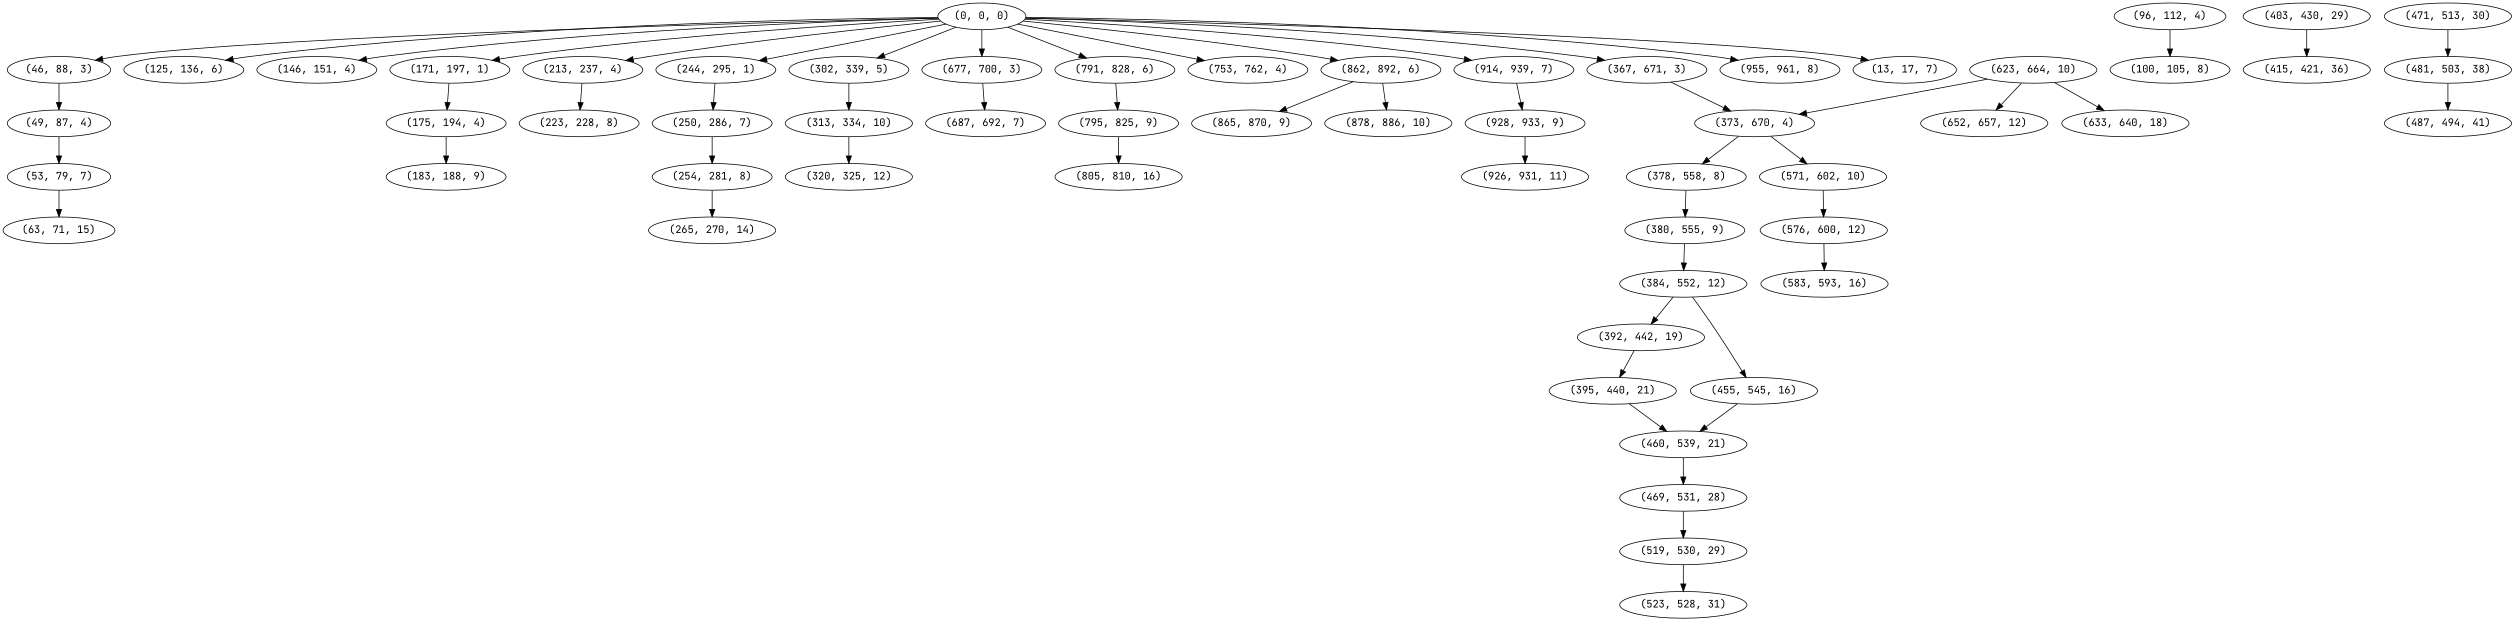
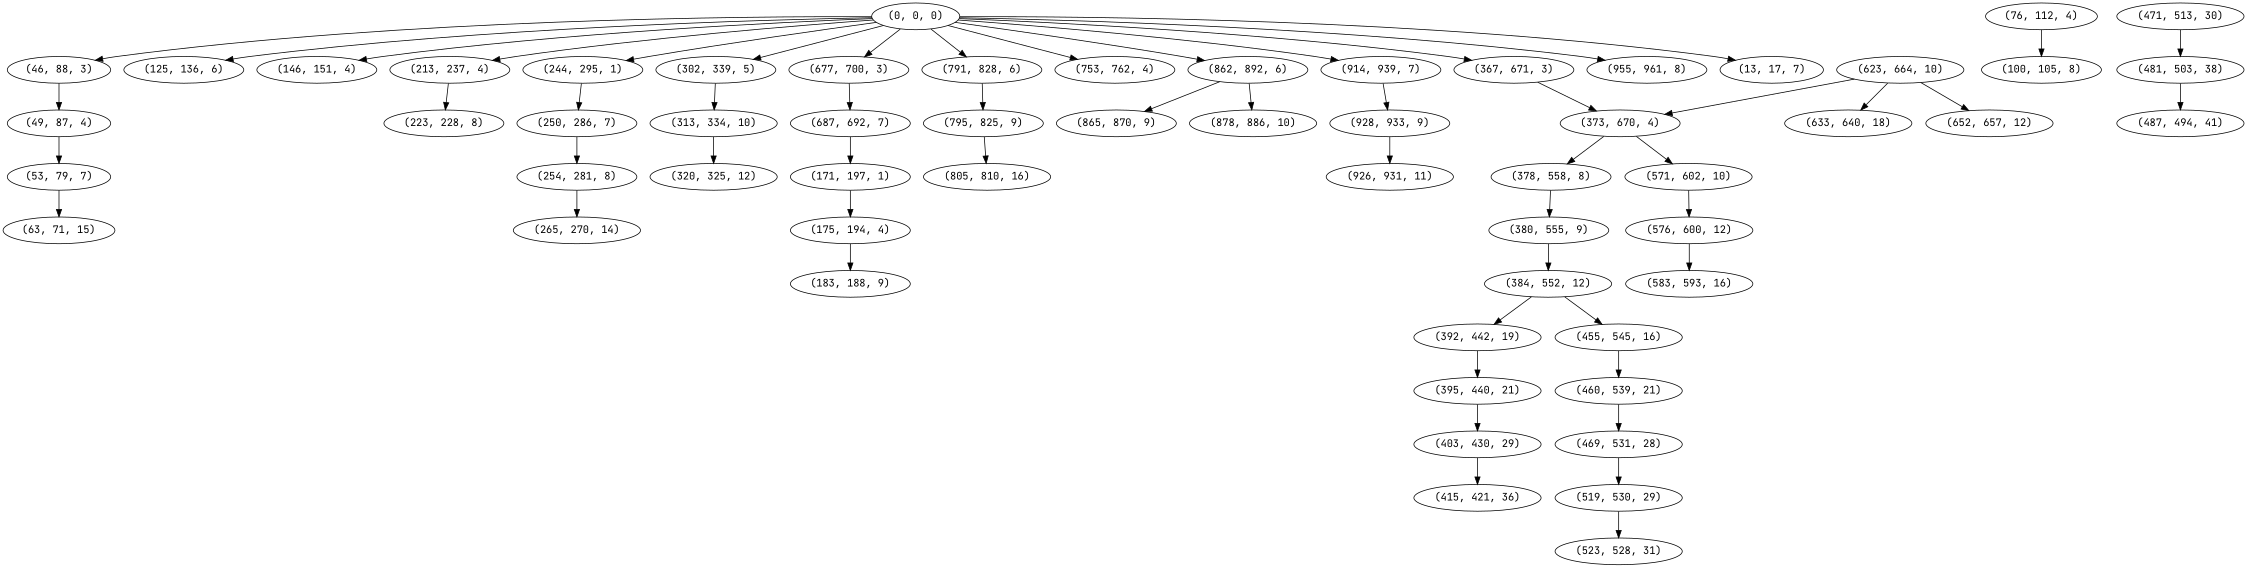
(2170, 16) -> (2041, 16)
(719, 35) -> (850, 146)
(1645, 415) -> (1477, 414)
